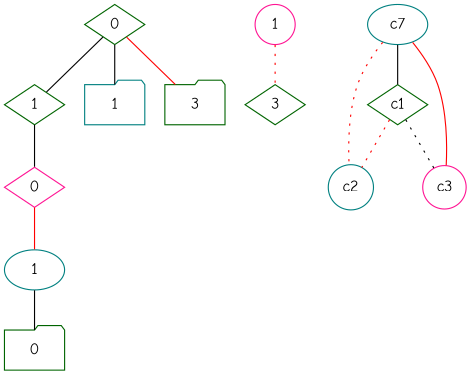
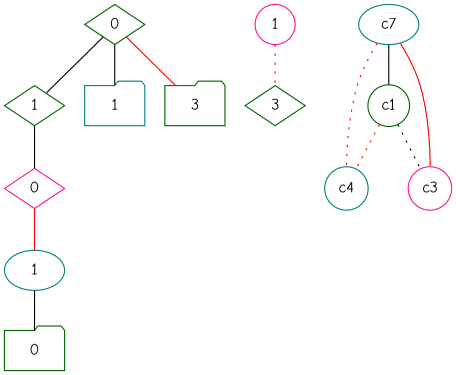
(398, 105) -> (389, 106)
(351, 187) -> (346, 188)
